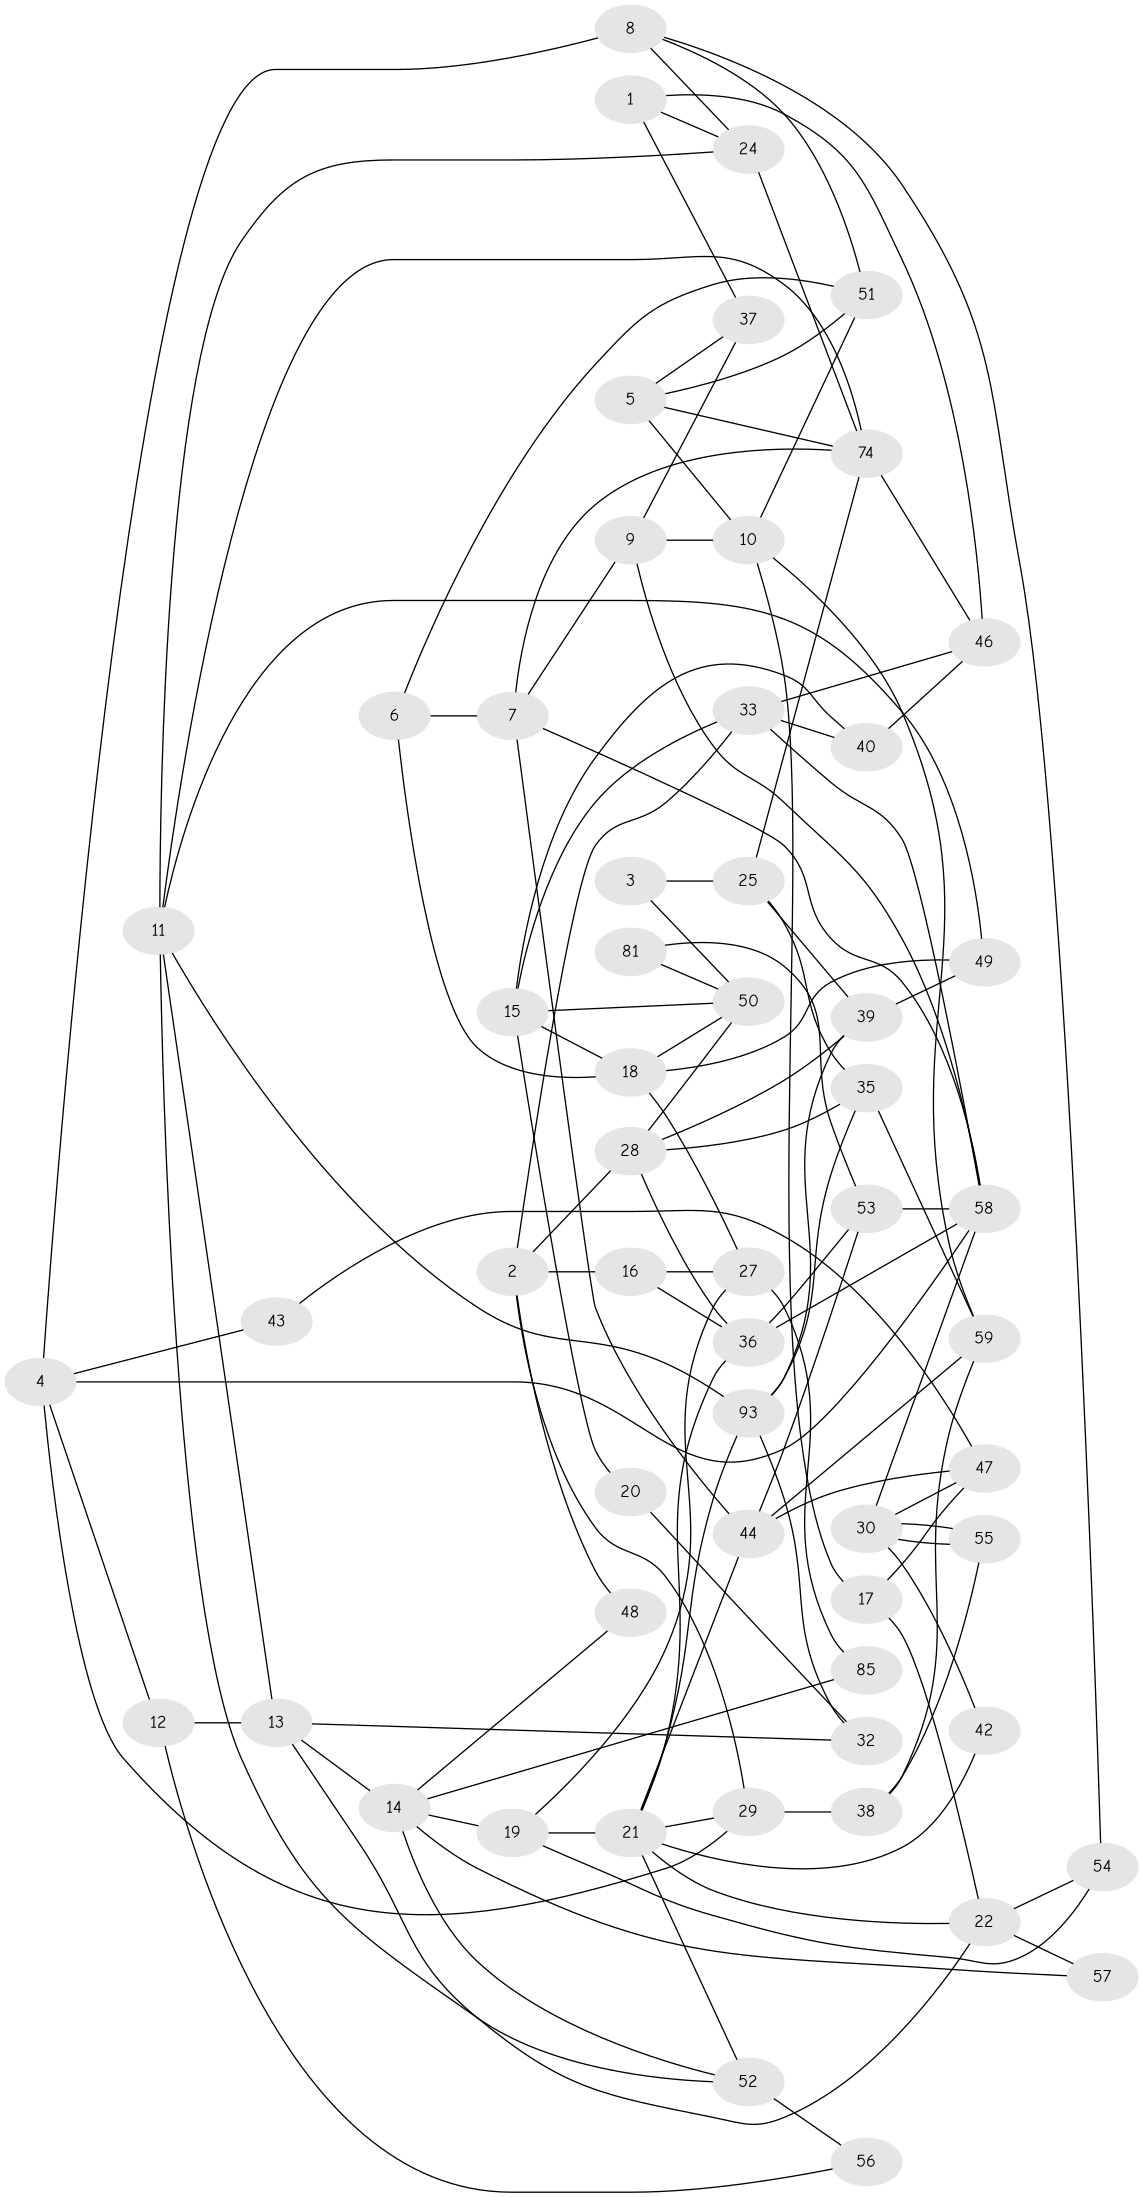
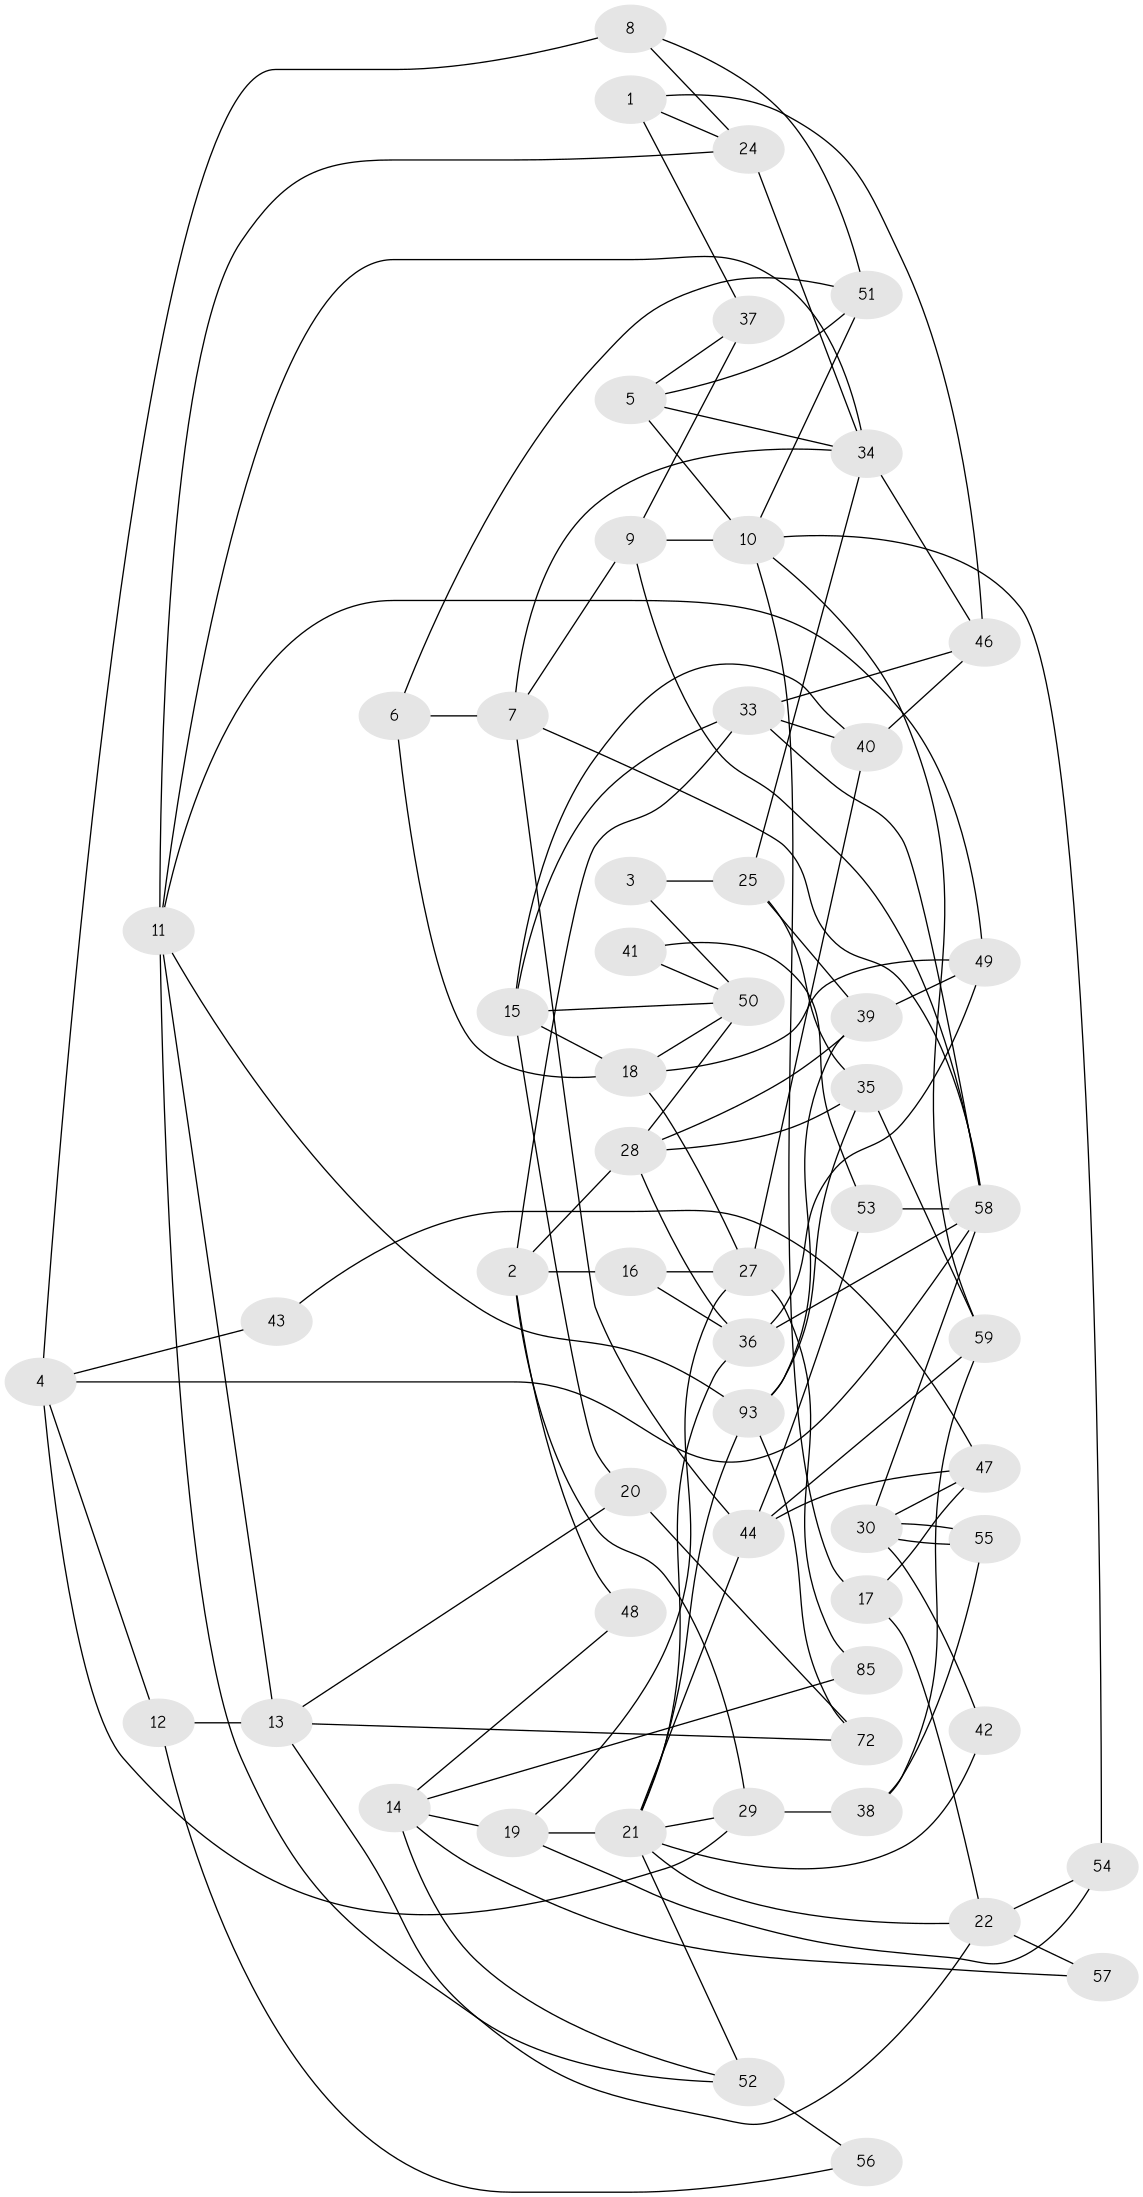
(867, 454) -> (867, 454)
(1053, 860) -> (1085, 1094)
(631, 952) -> (631, 952)
none -> (802, 1034)
(800, 1289) -> (863, 1149)
(867, 1741) -> (867, 1741)
(336, 1765) -> (454, 1607)
